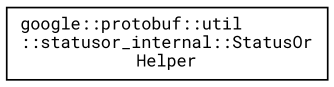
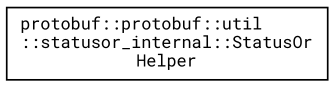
(167, 44) -> (167, 44)
